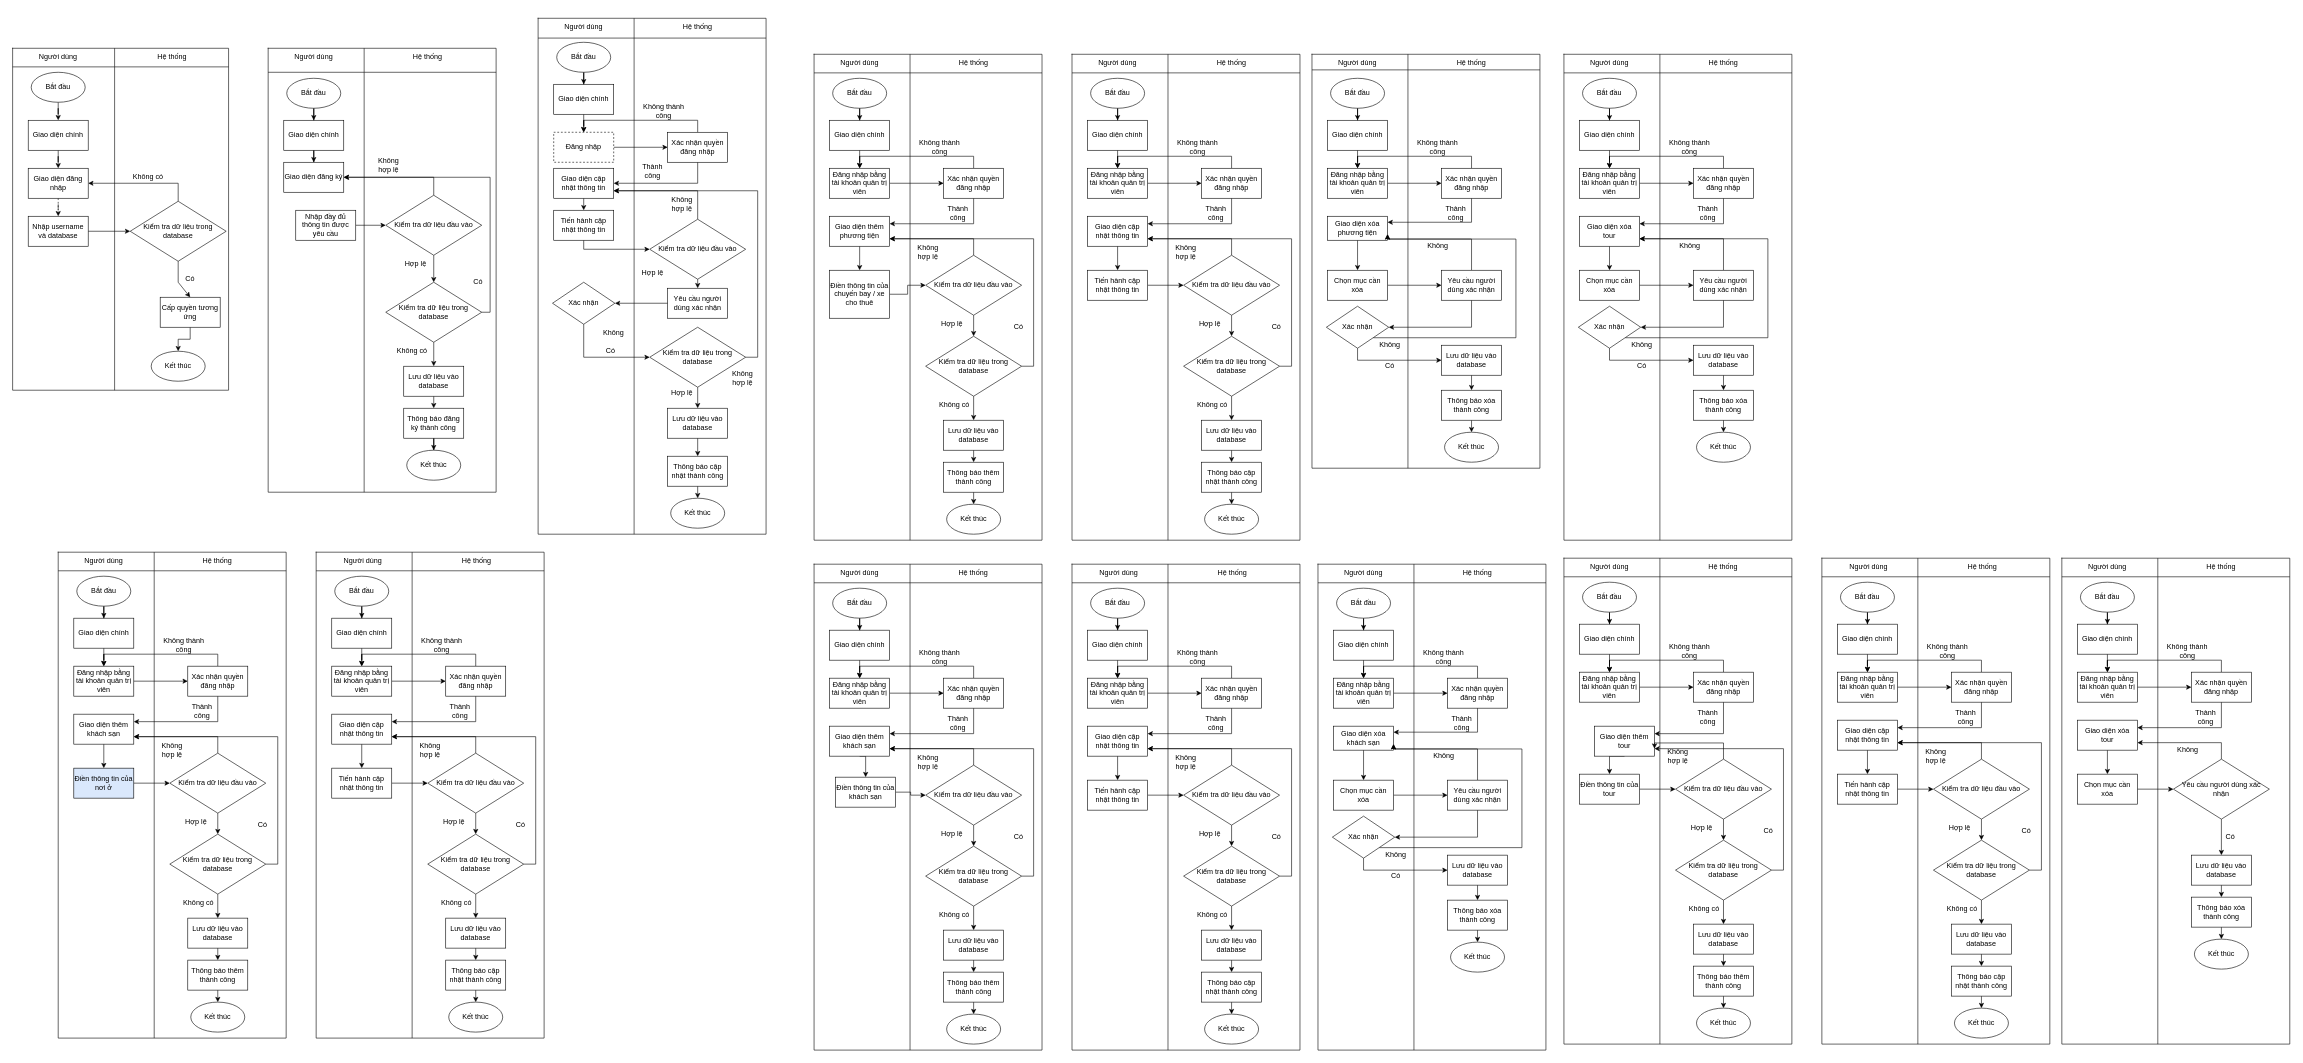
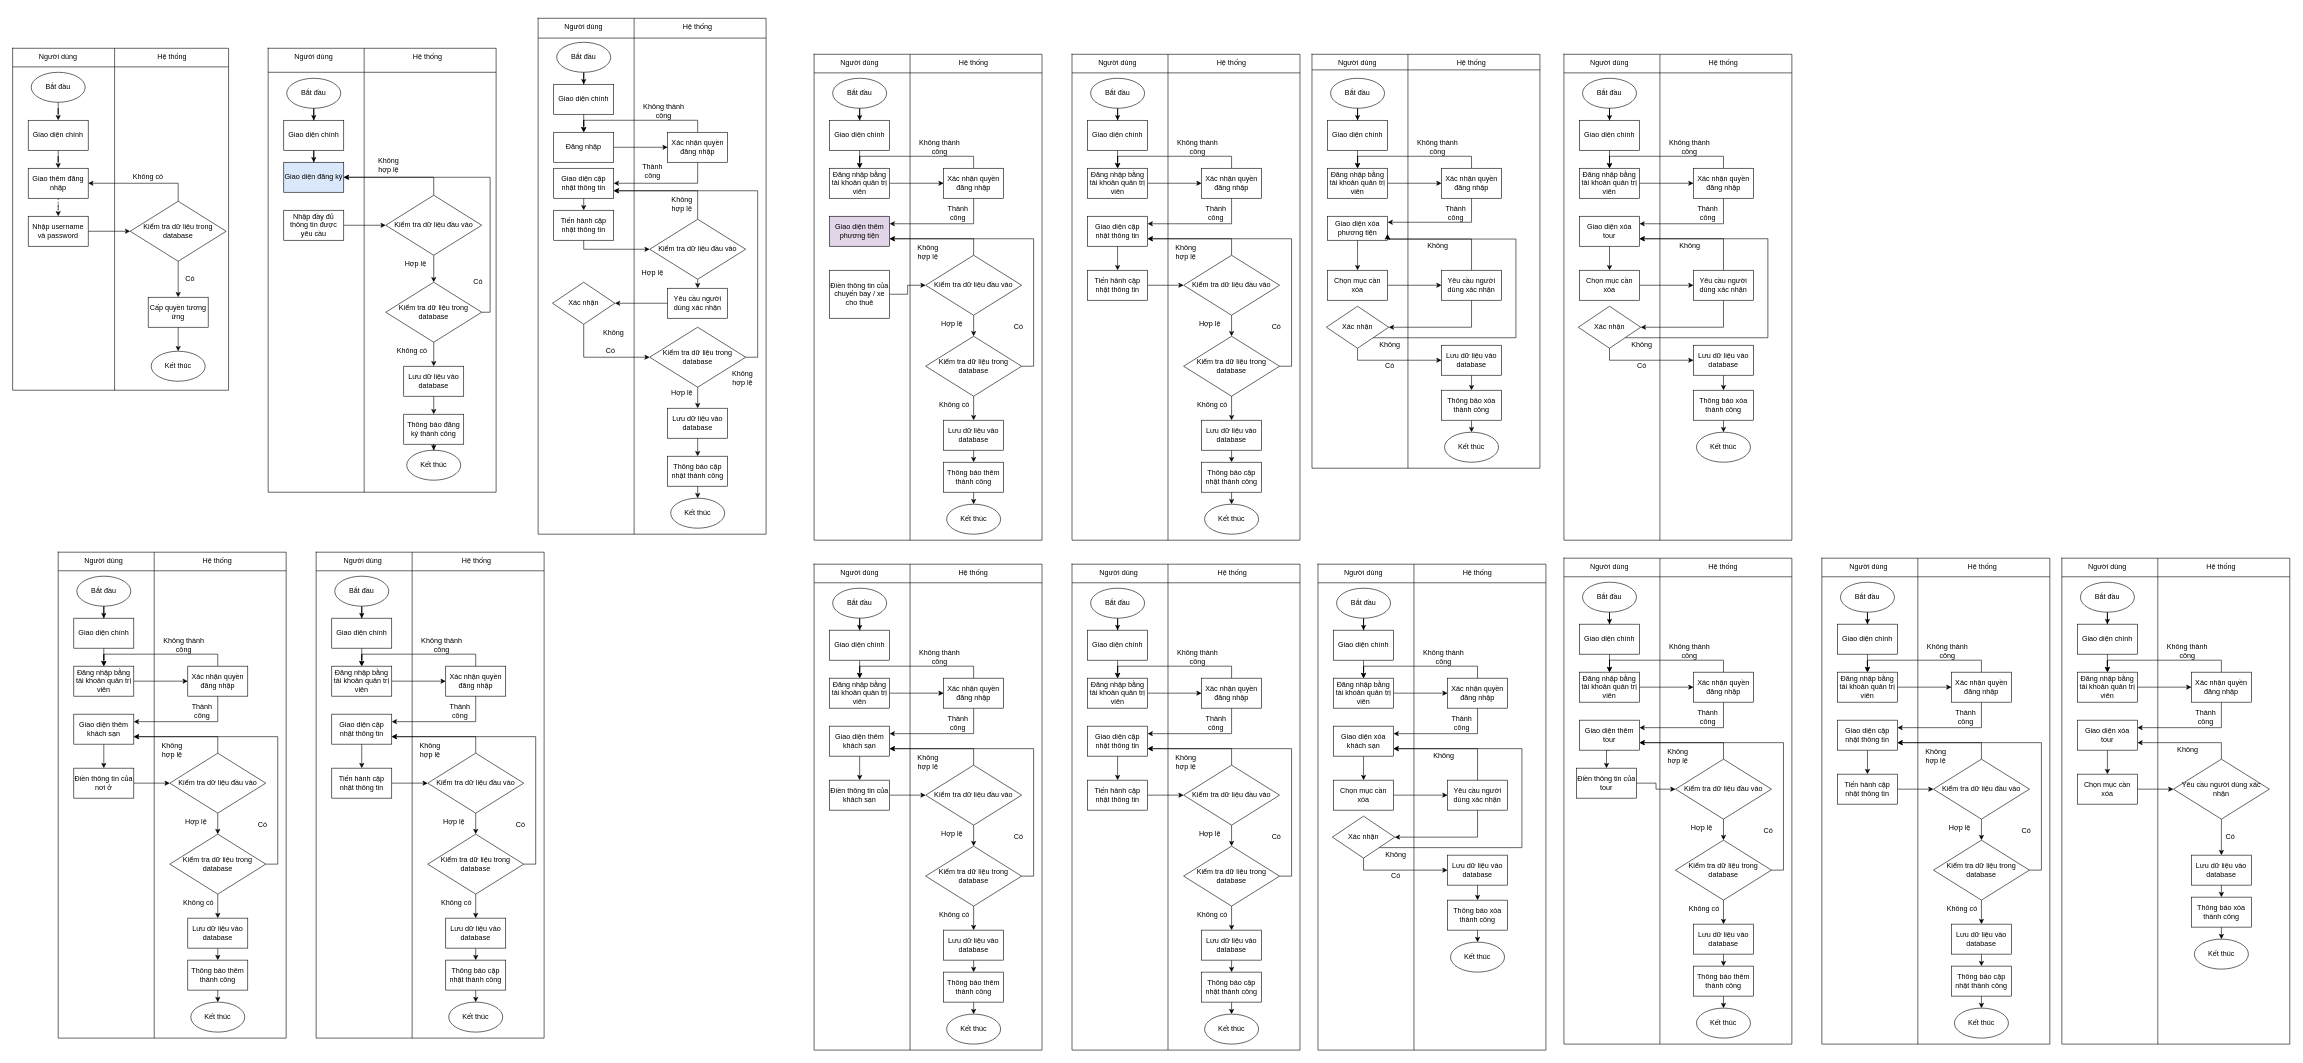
(584, 147) -> (584, 147)
(314, 177) -> (314, 177)
(58, 183) -> (58, 183)
(326, 225) -> (314, 225)
(58, 231) -> (58, 231)
(860, 231) -> (860, 231)
(860, 256) -> none
(190, 312) -> (178, 312)
(434, 423) -> (434, 429)
(1364, 738) -> (1364, 741)
(1625, 741) -> (1610, 735)
(104, 783) -> (104, 783)
(1610, 789) -> (1607, 783)
(866, 792) -> (860, 795)
